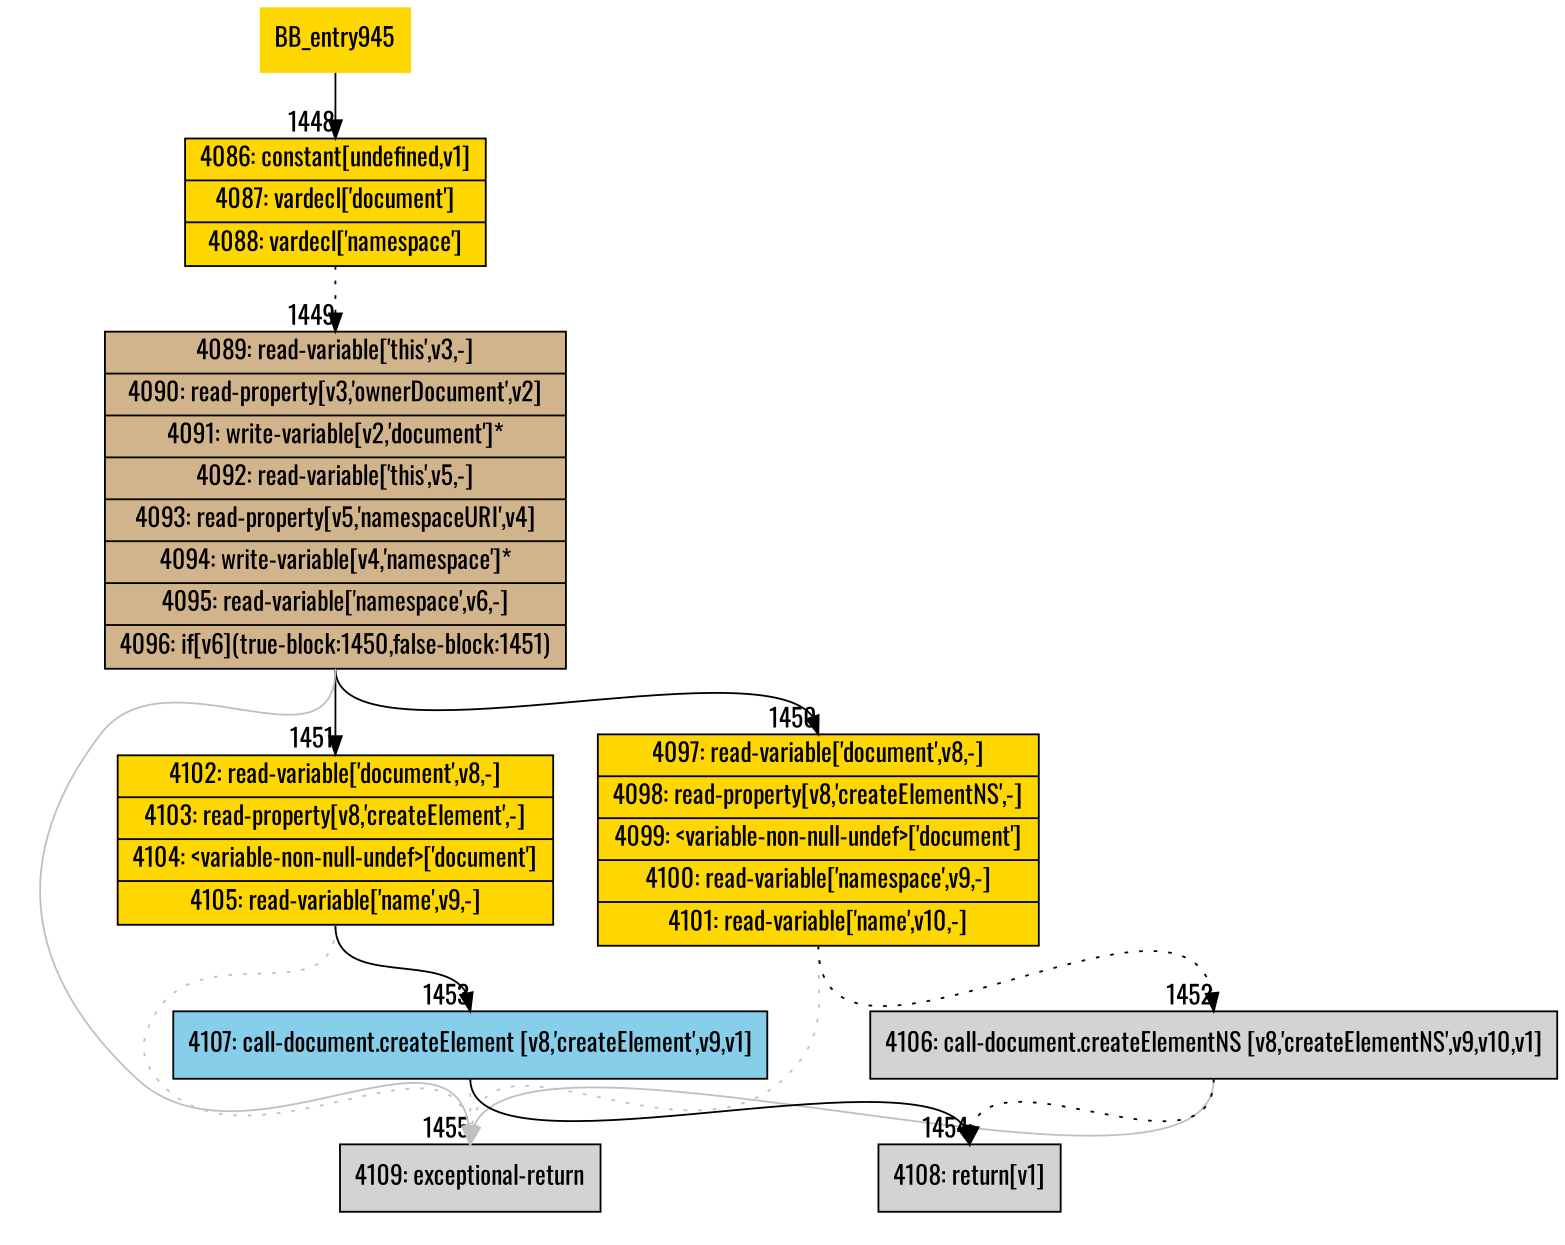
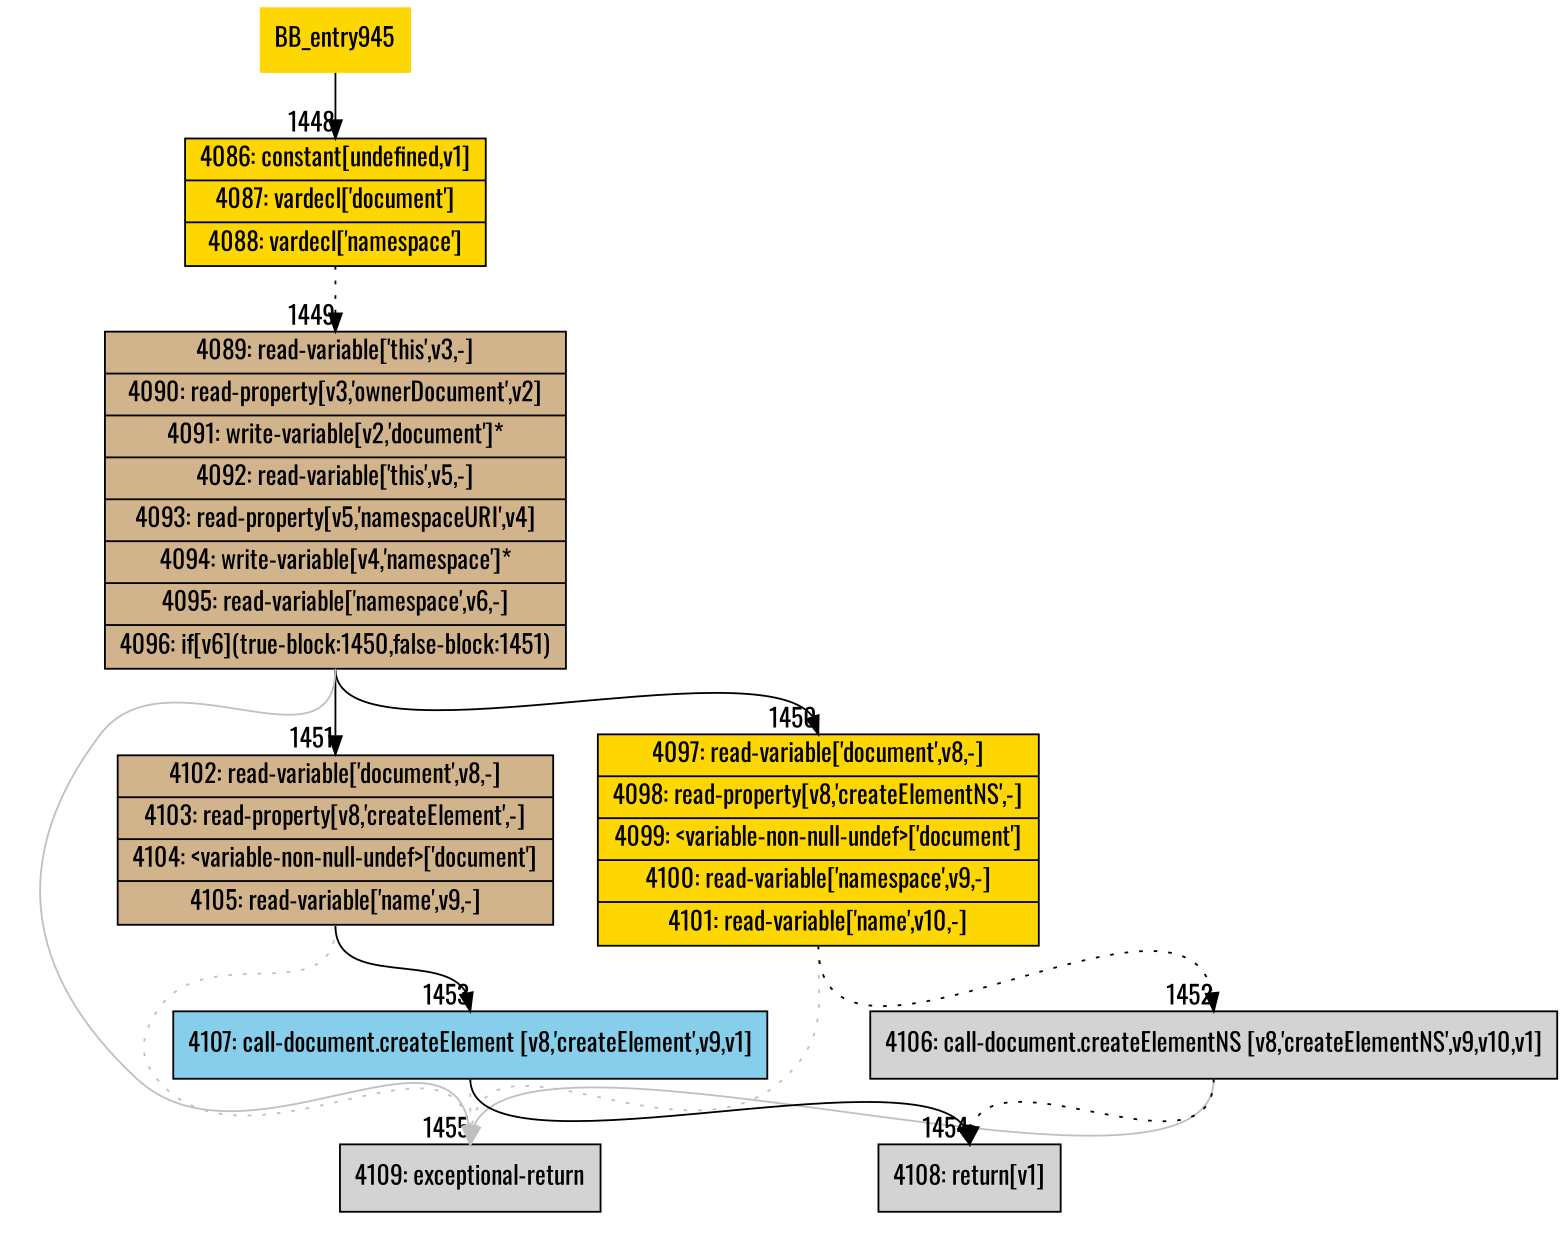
(335, 840) -> (335, 840)
